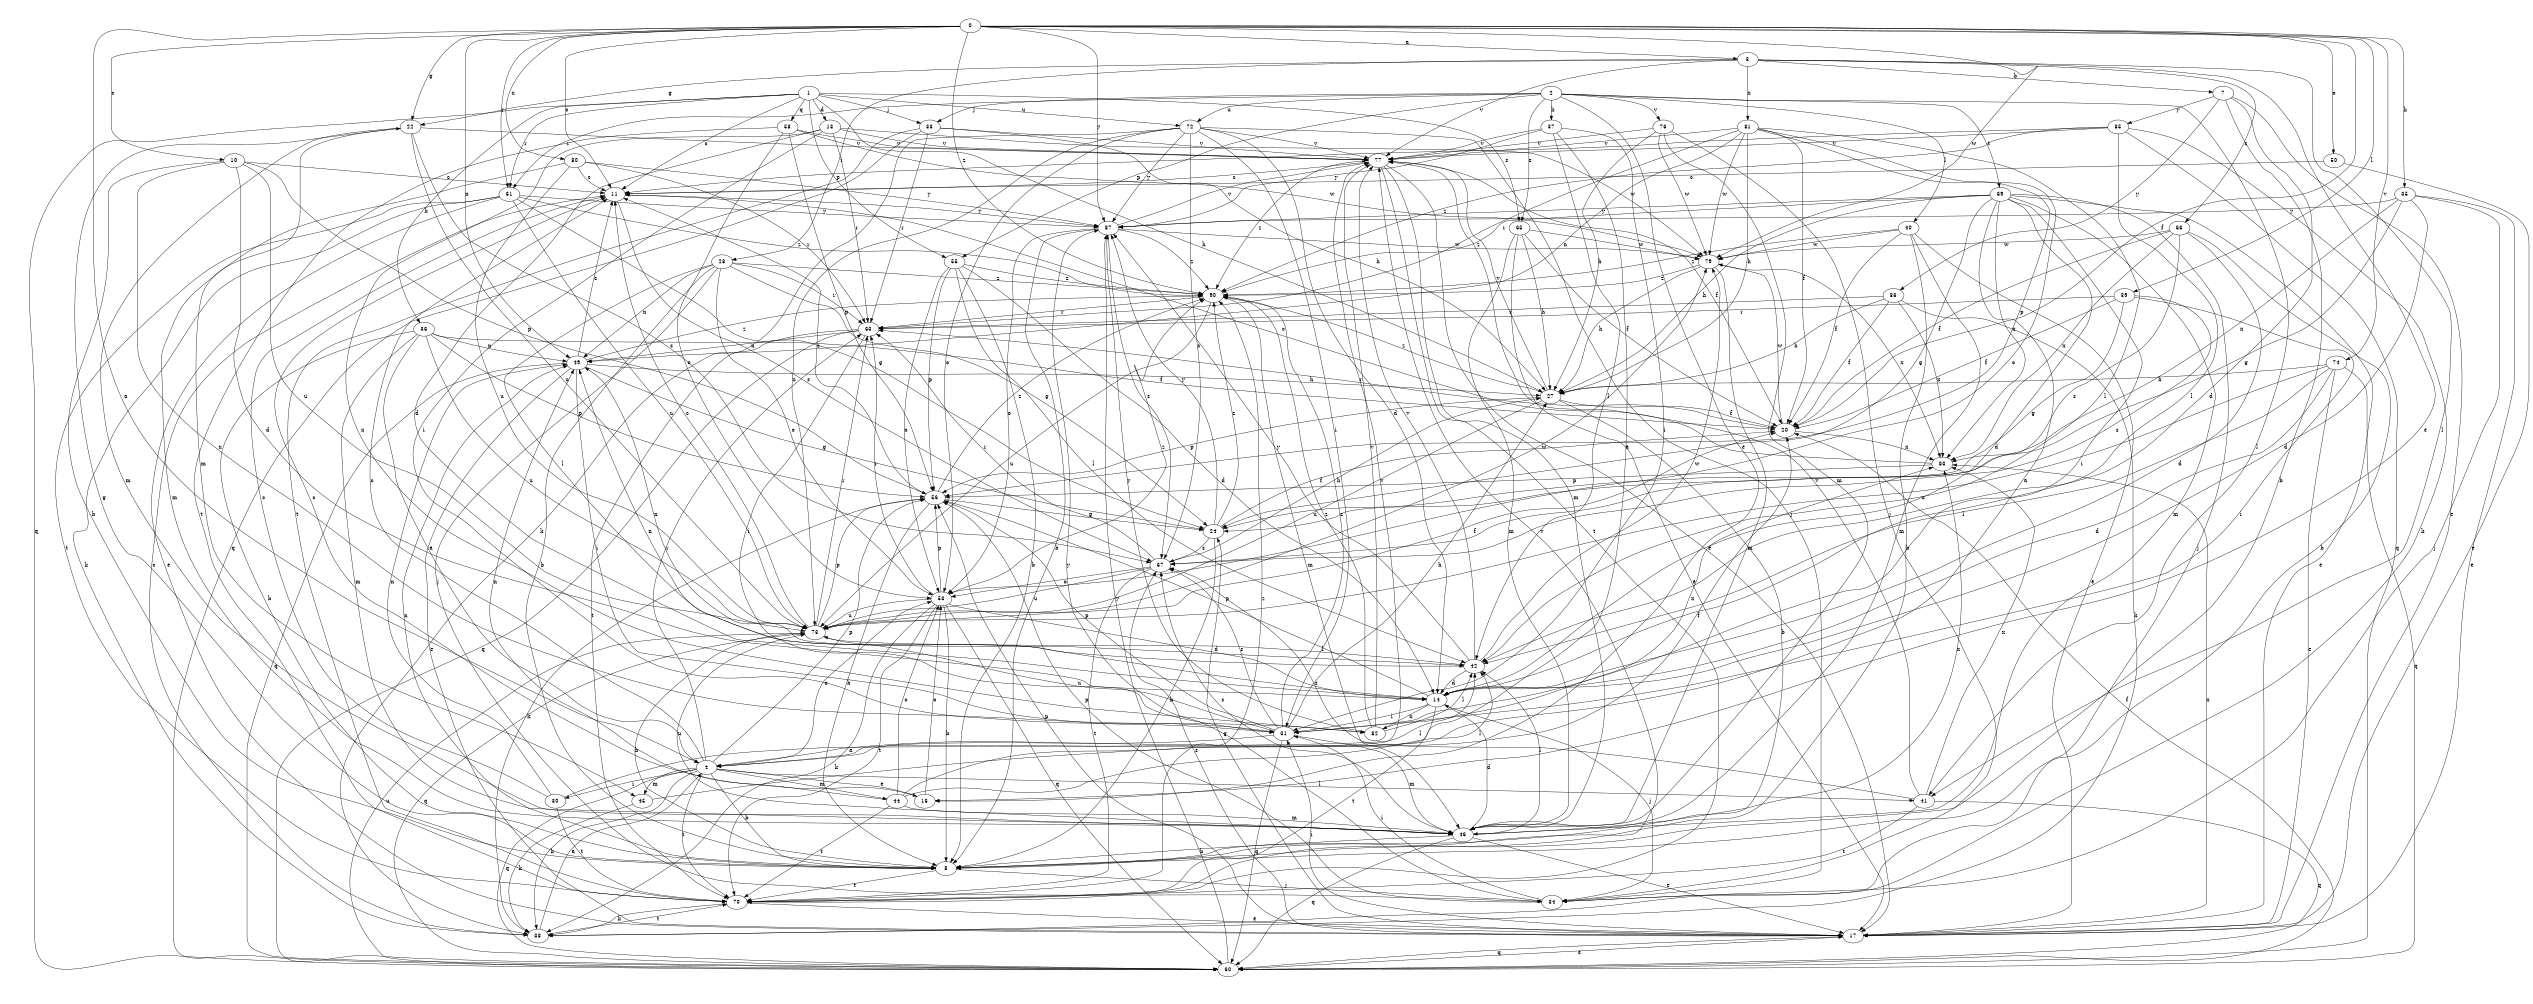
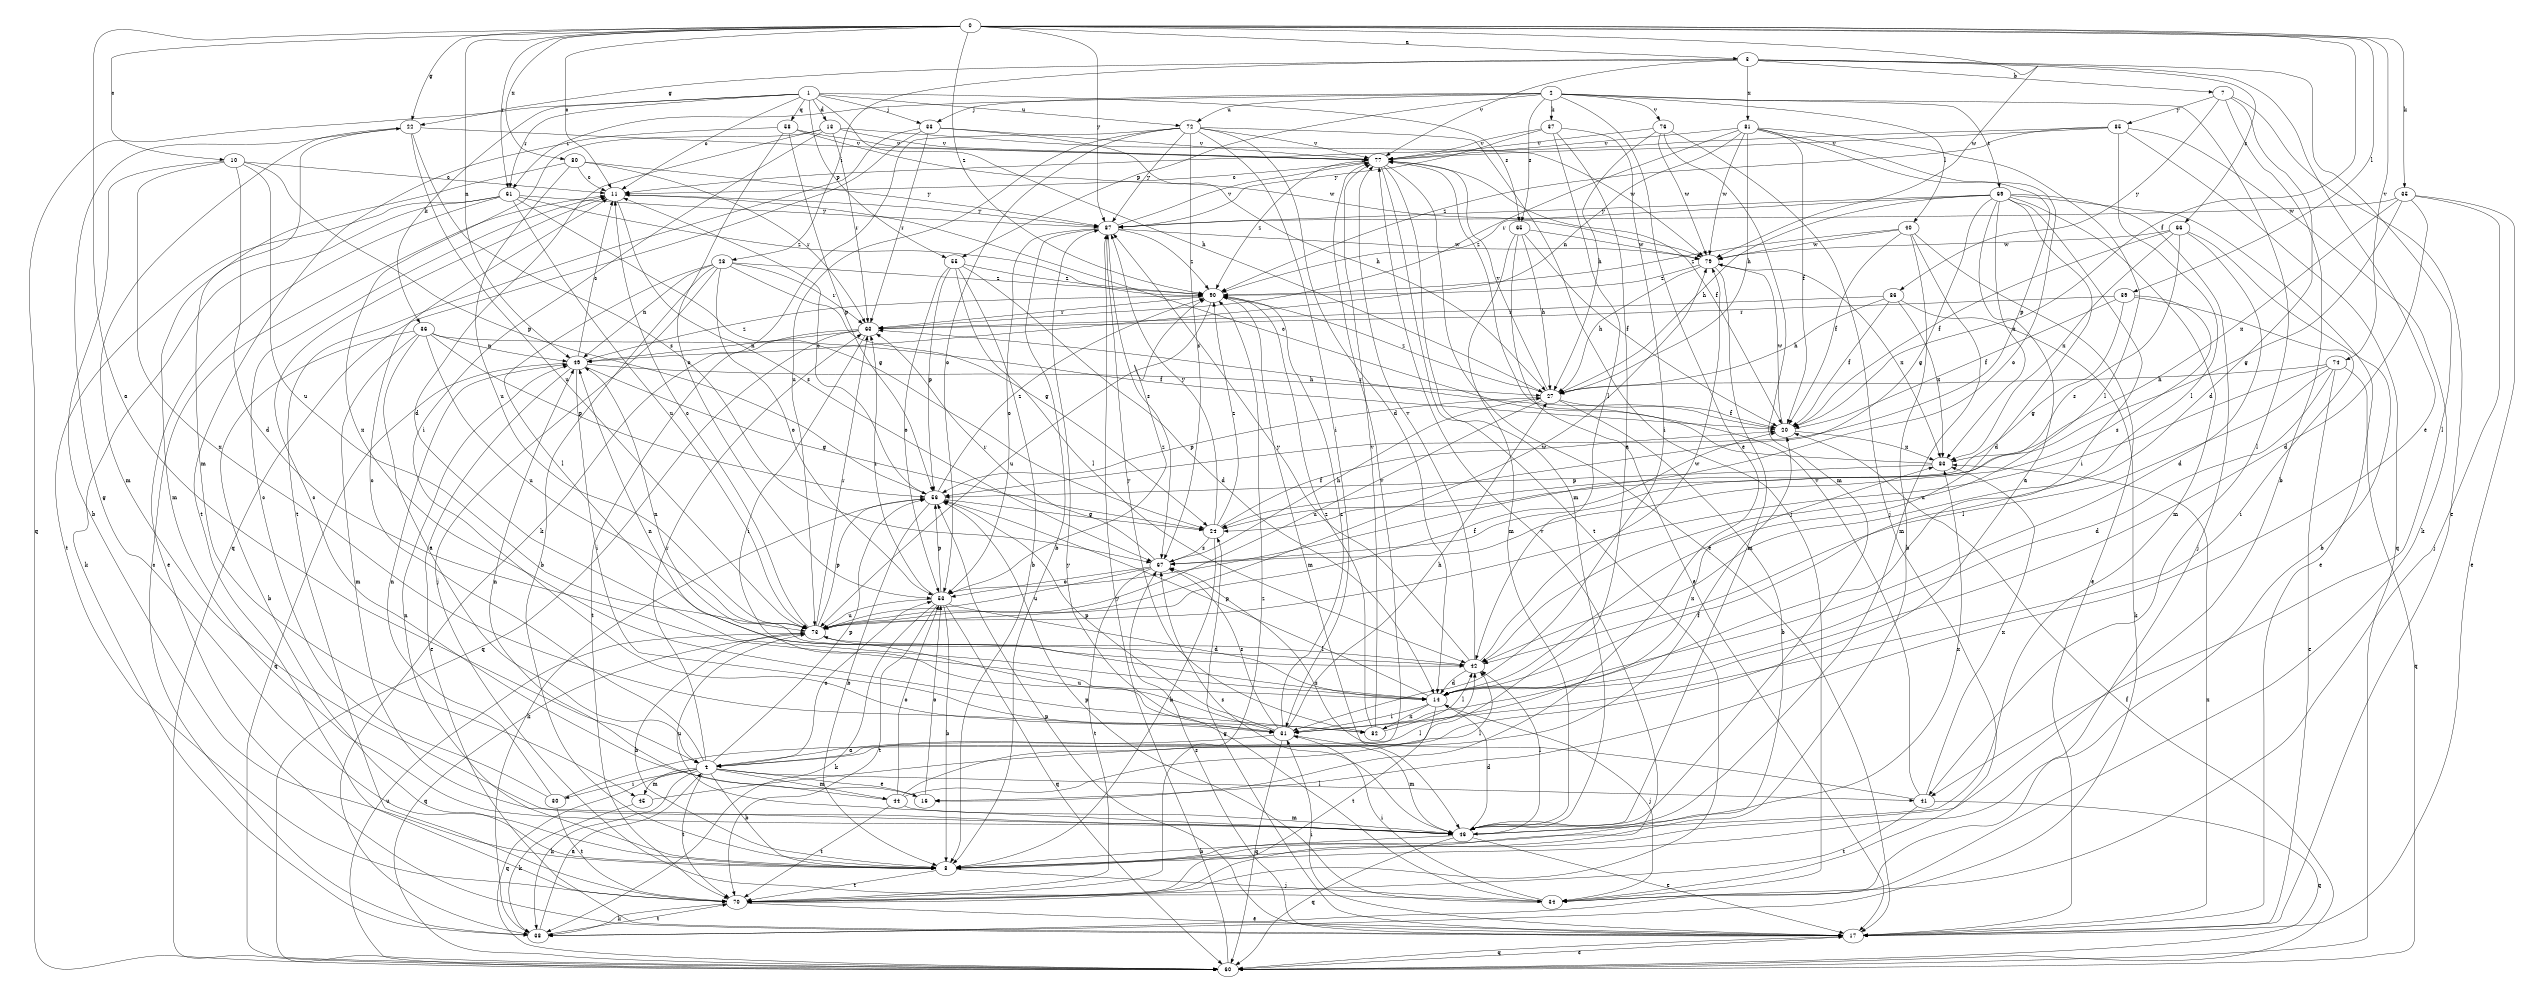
(2334, 161) -> none
(2292, 211) -> (2292, 211)
